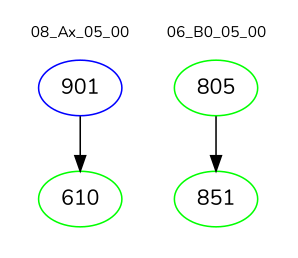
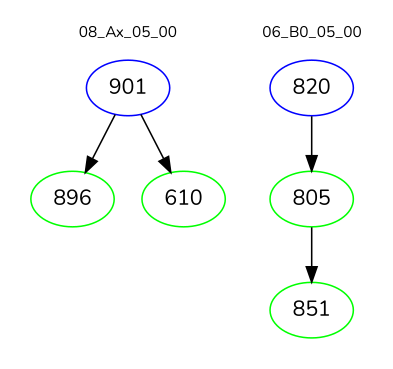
none -> (312, 88)
none -> (73, 199)
